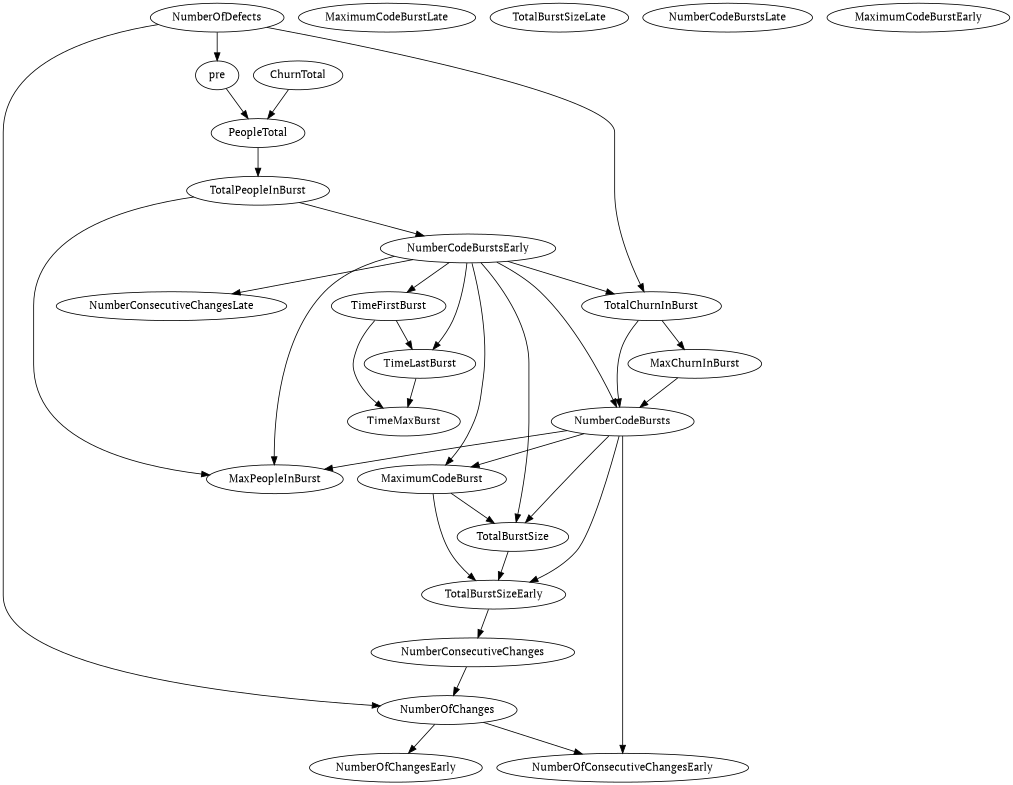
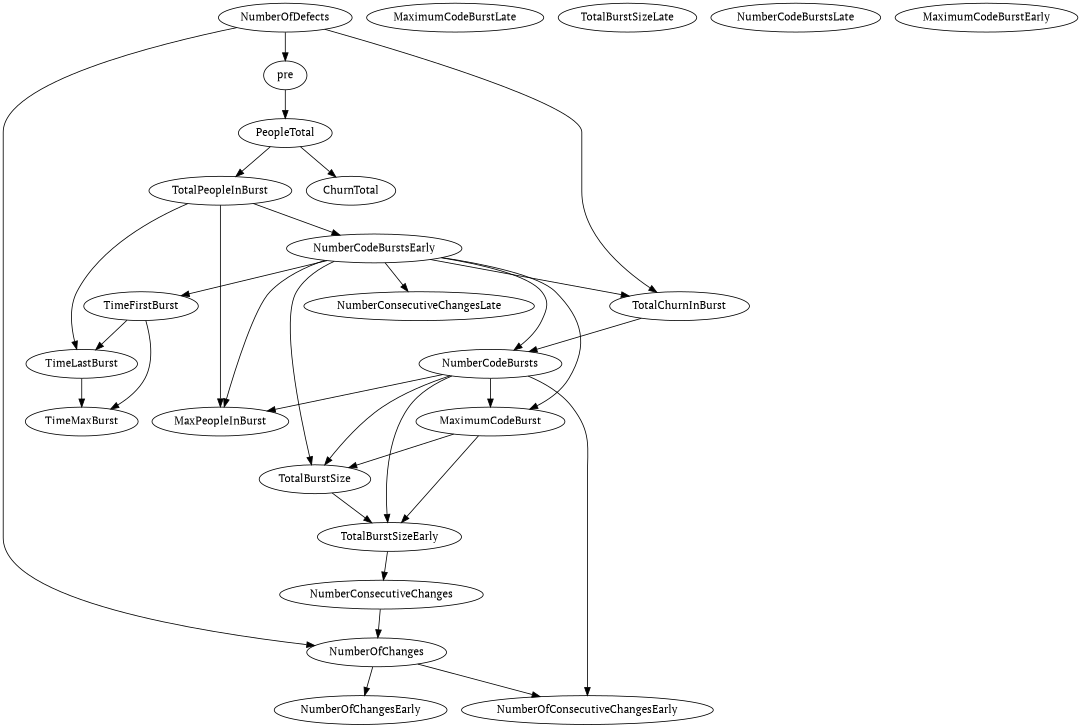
(280, 101) -> (315, 159)
(459, 305) -> (106, 255)
(695, 364) -> none
